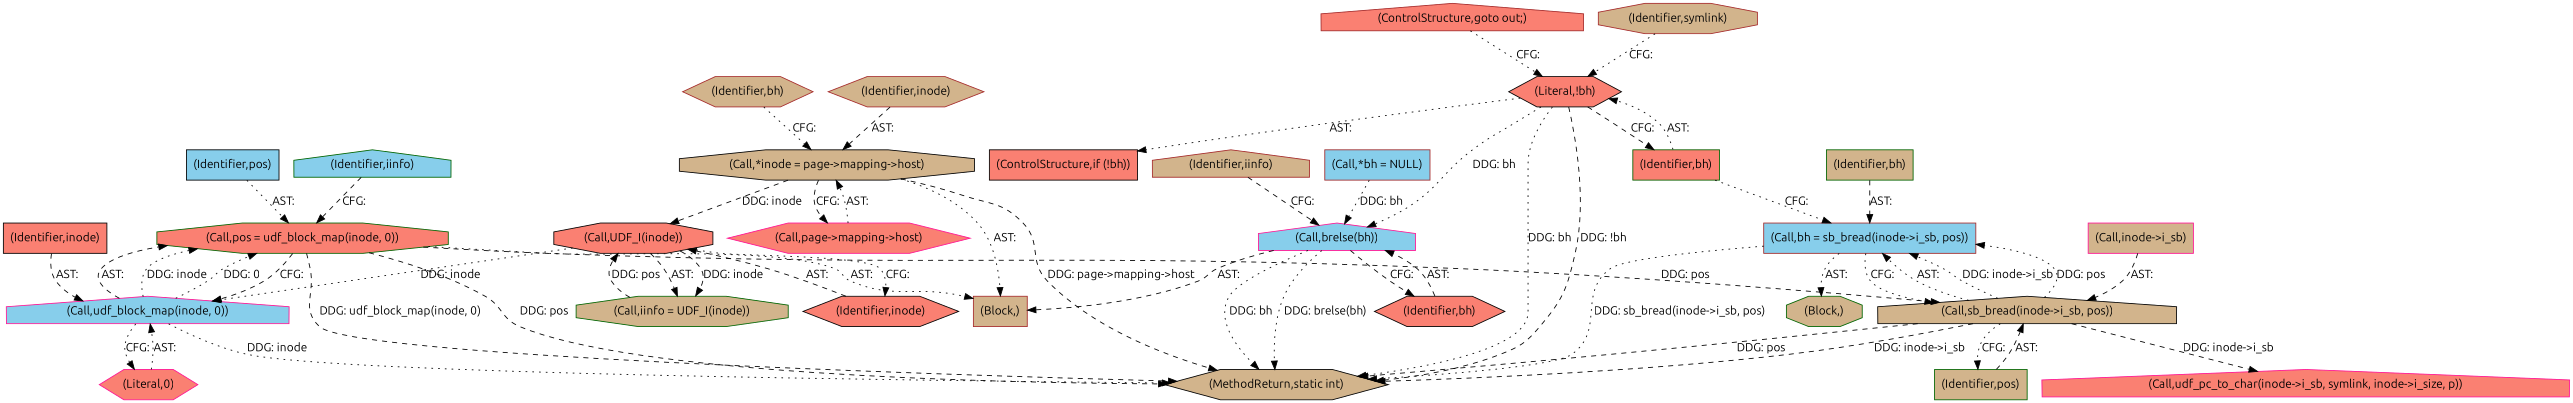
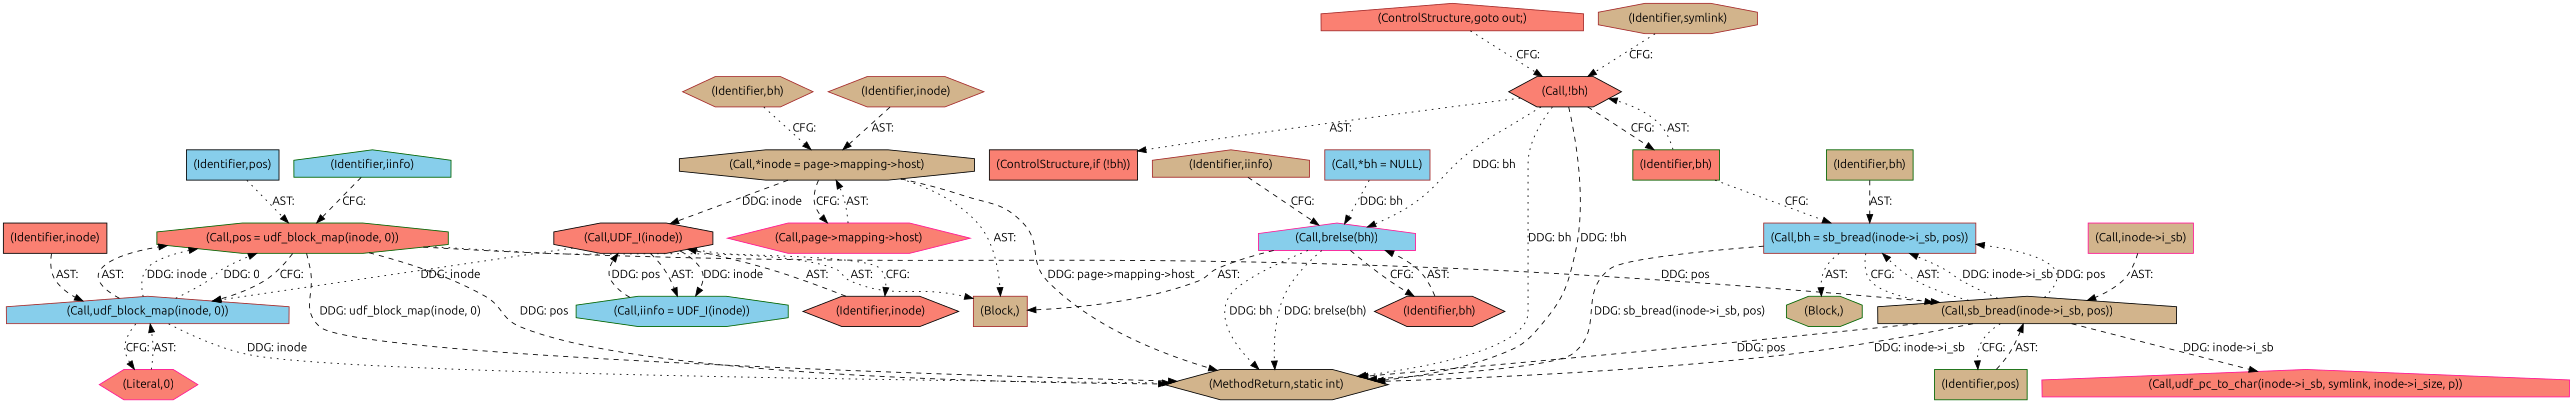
(1565, 92) -> (1565, 92)
(148, 311) -> (148, 311)
(682, 311) -> (682, 311)
(1588, 332) -> (1588, 332)
